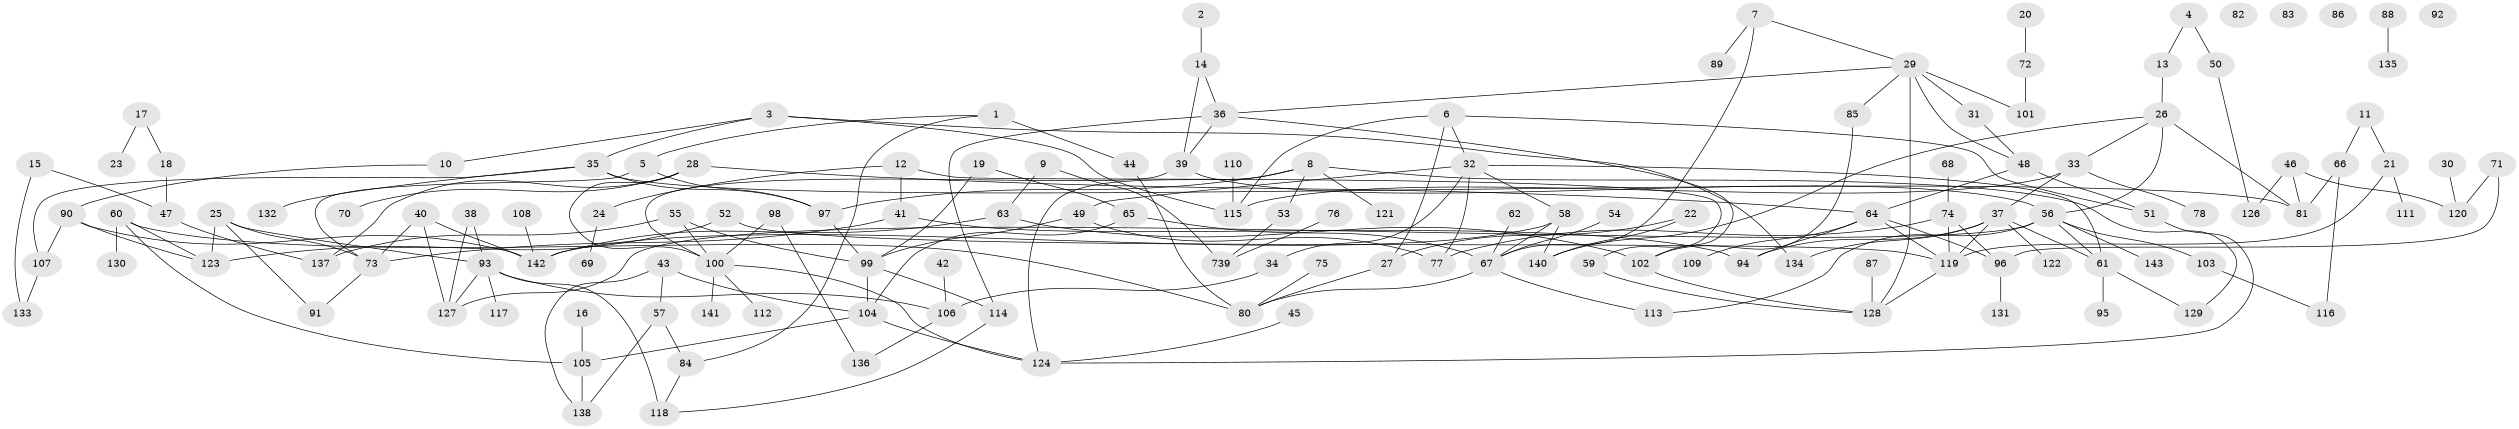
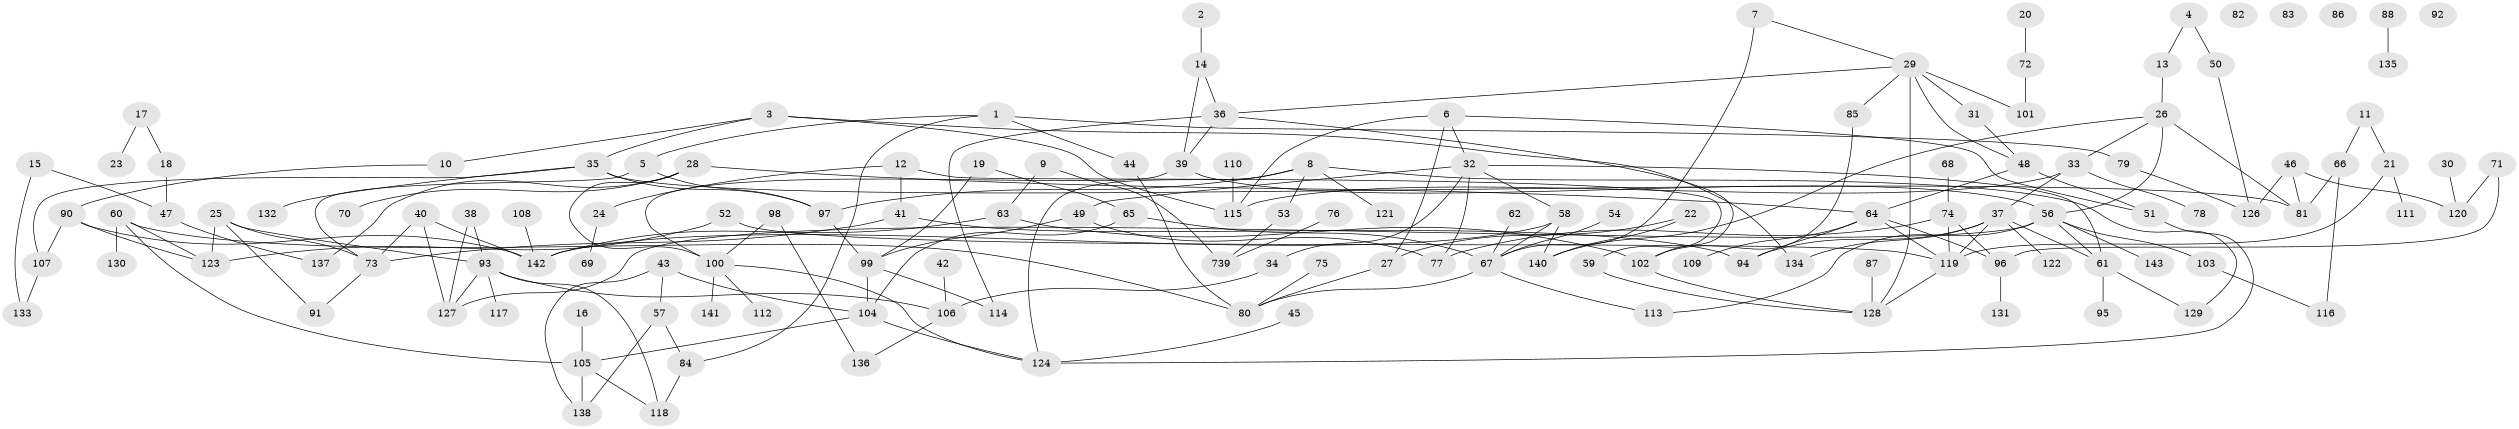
(1717, 65) -> none
none -> (2124, 165)
(675, 214) -> none
(839, 390) -> (621, 389)
